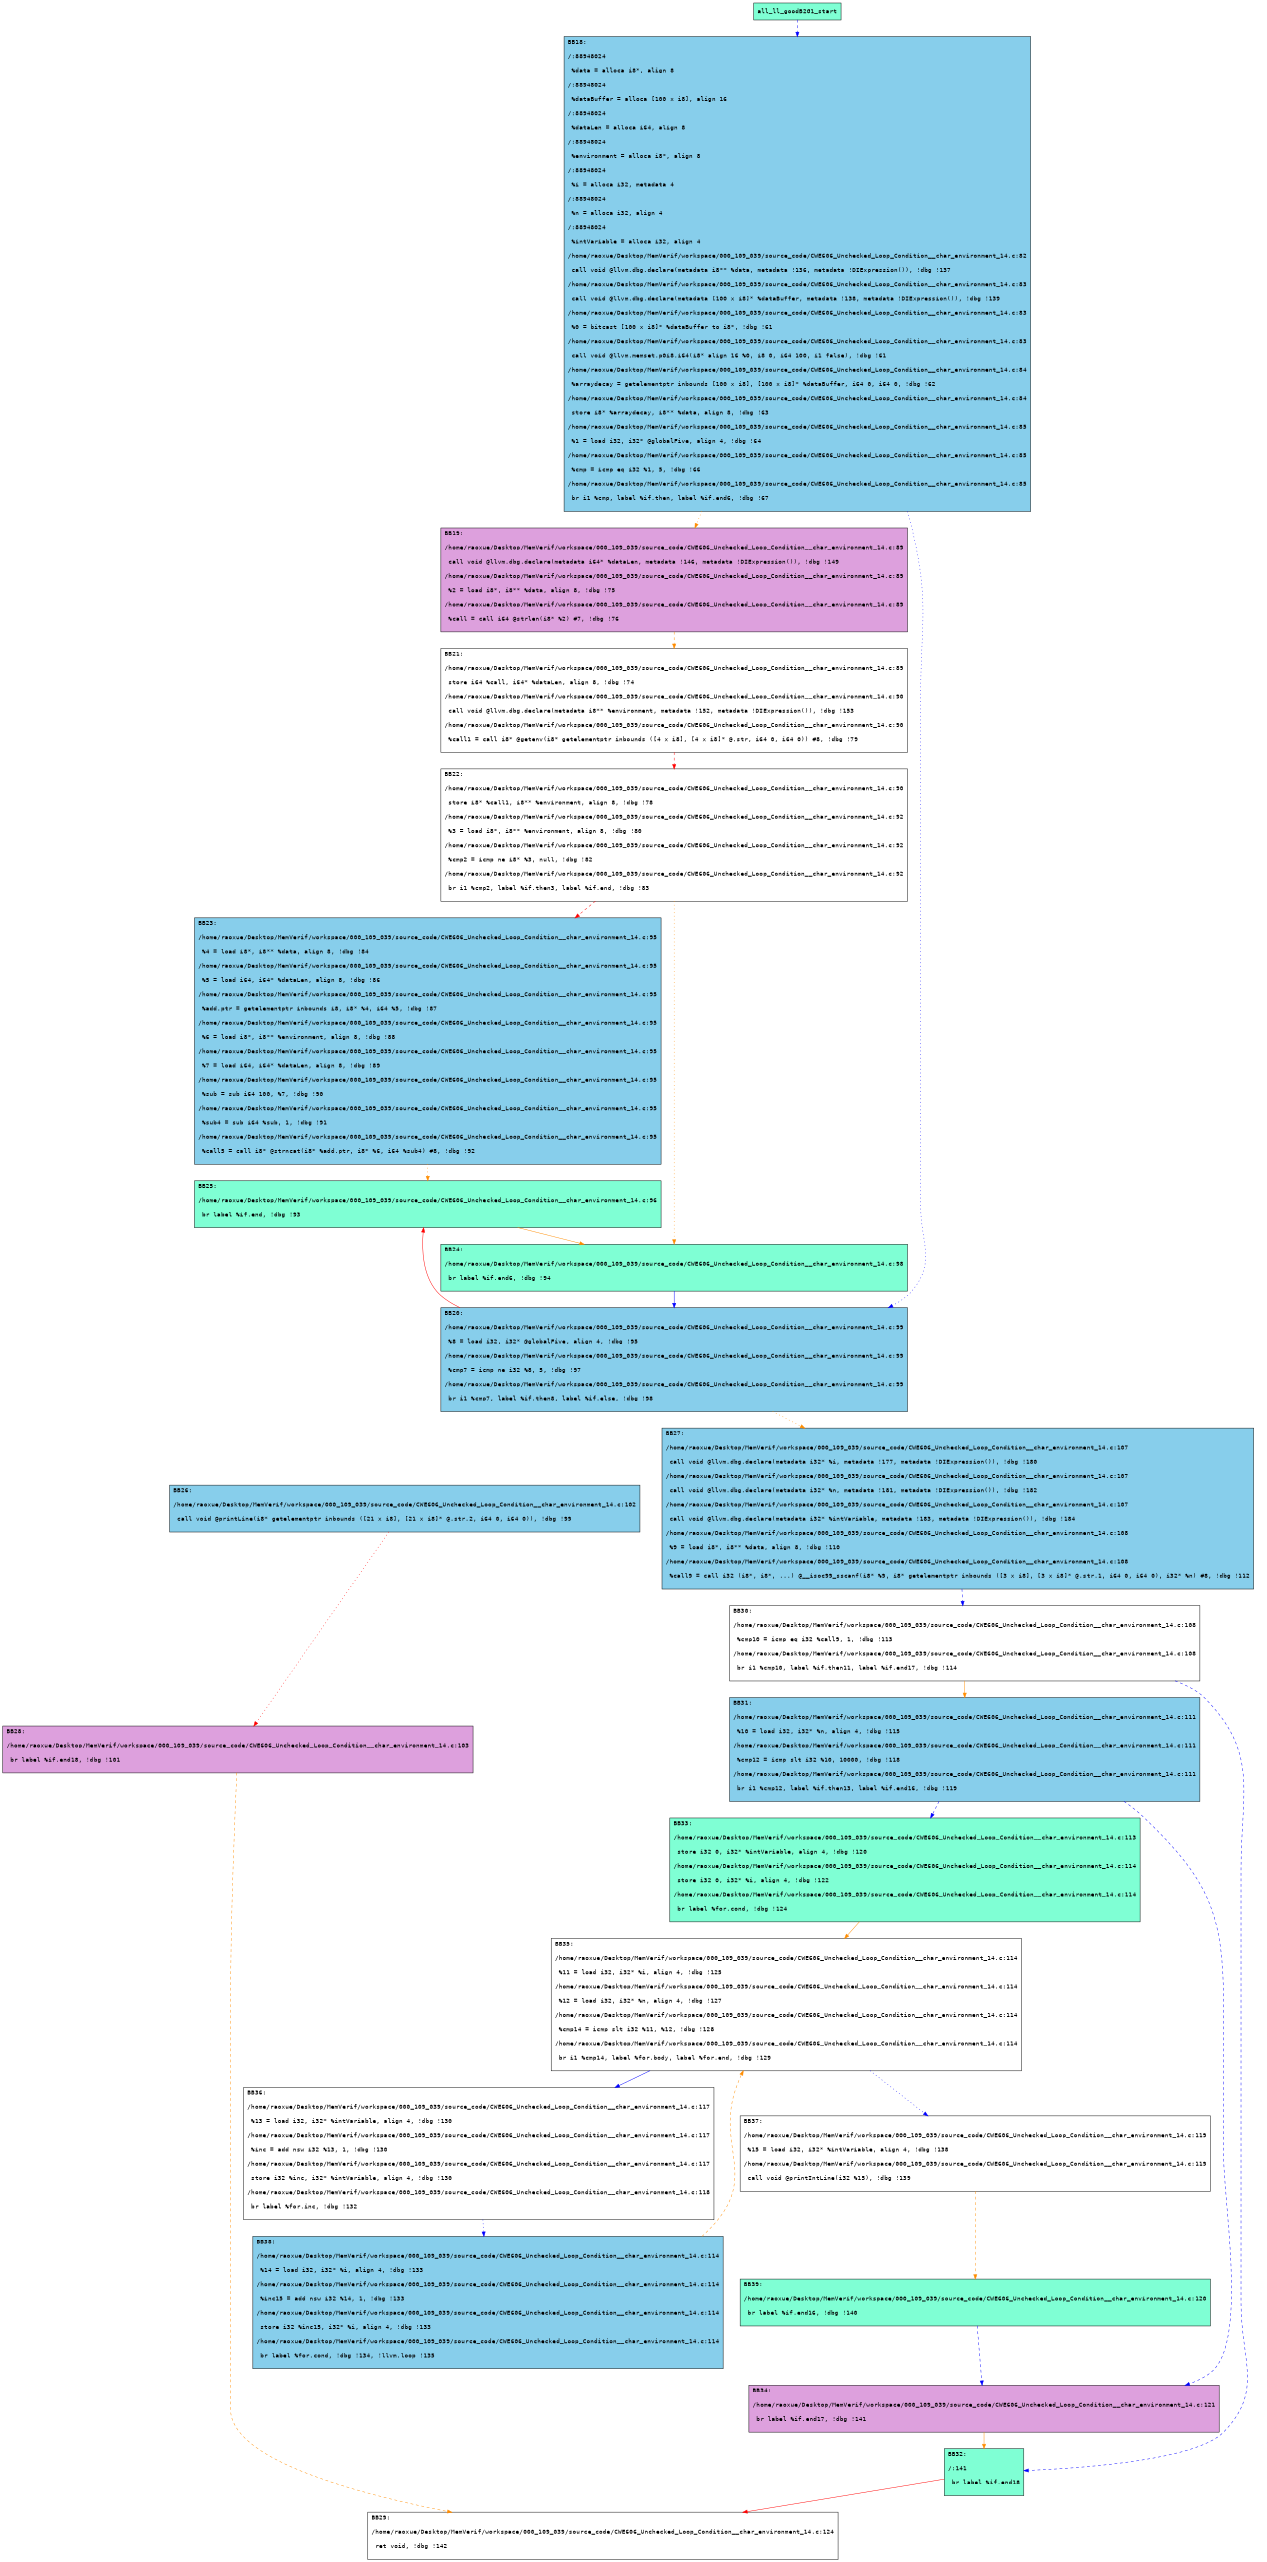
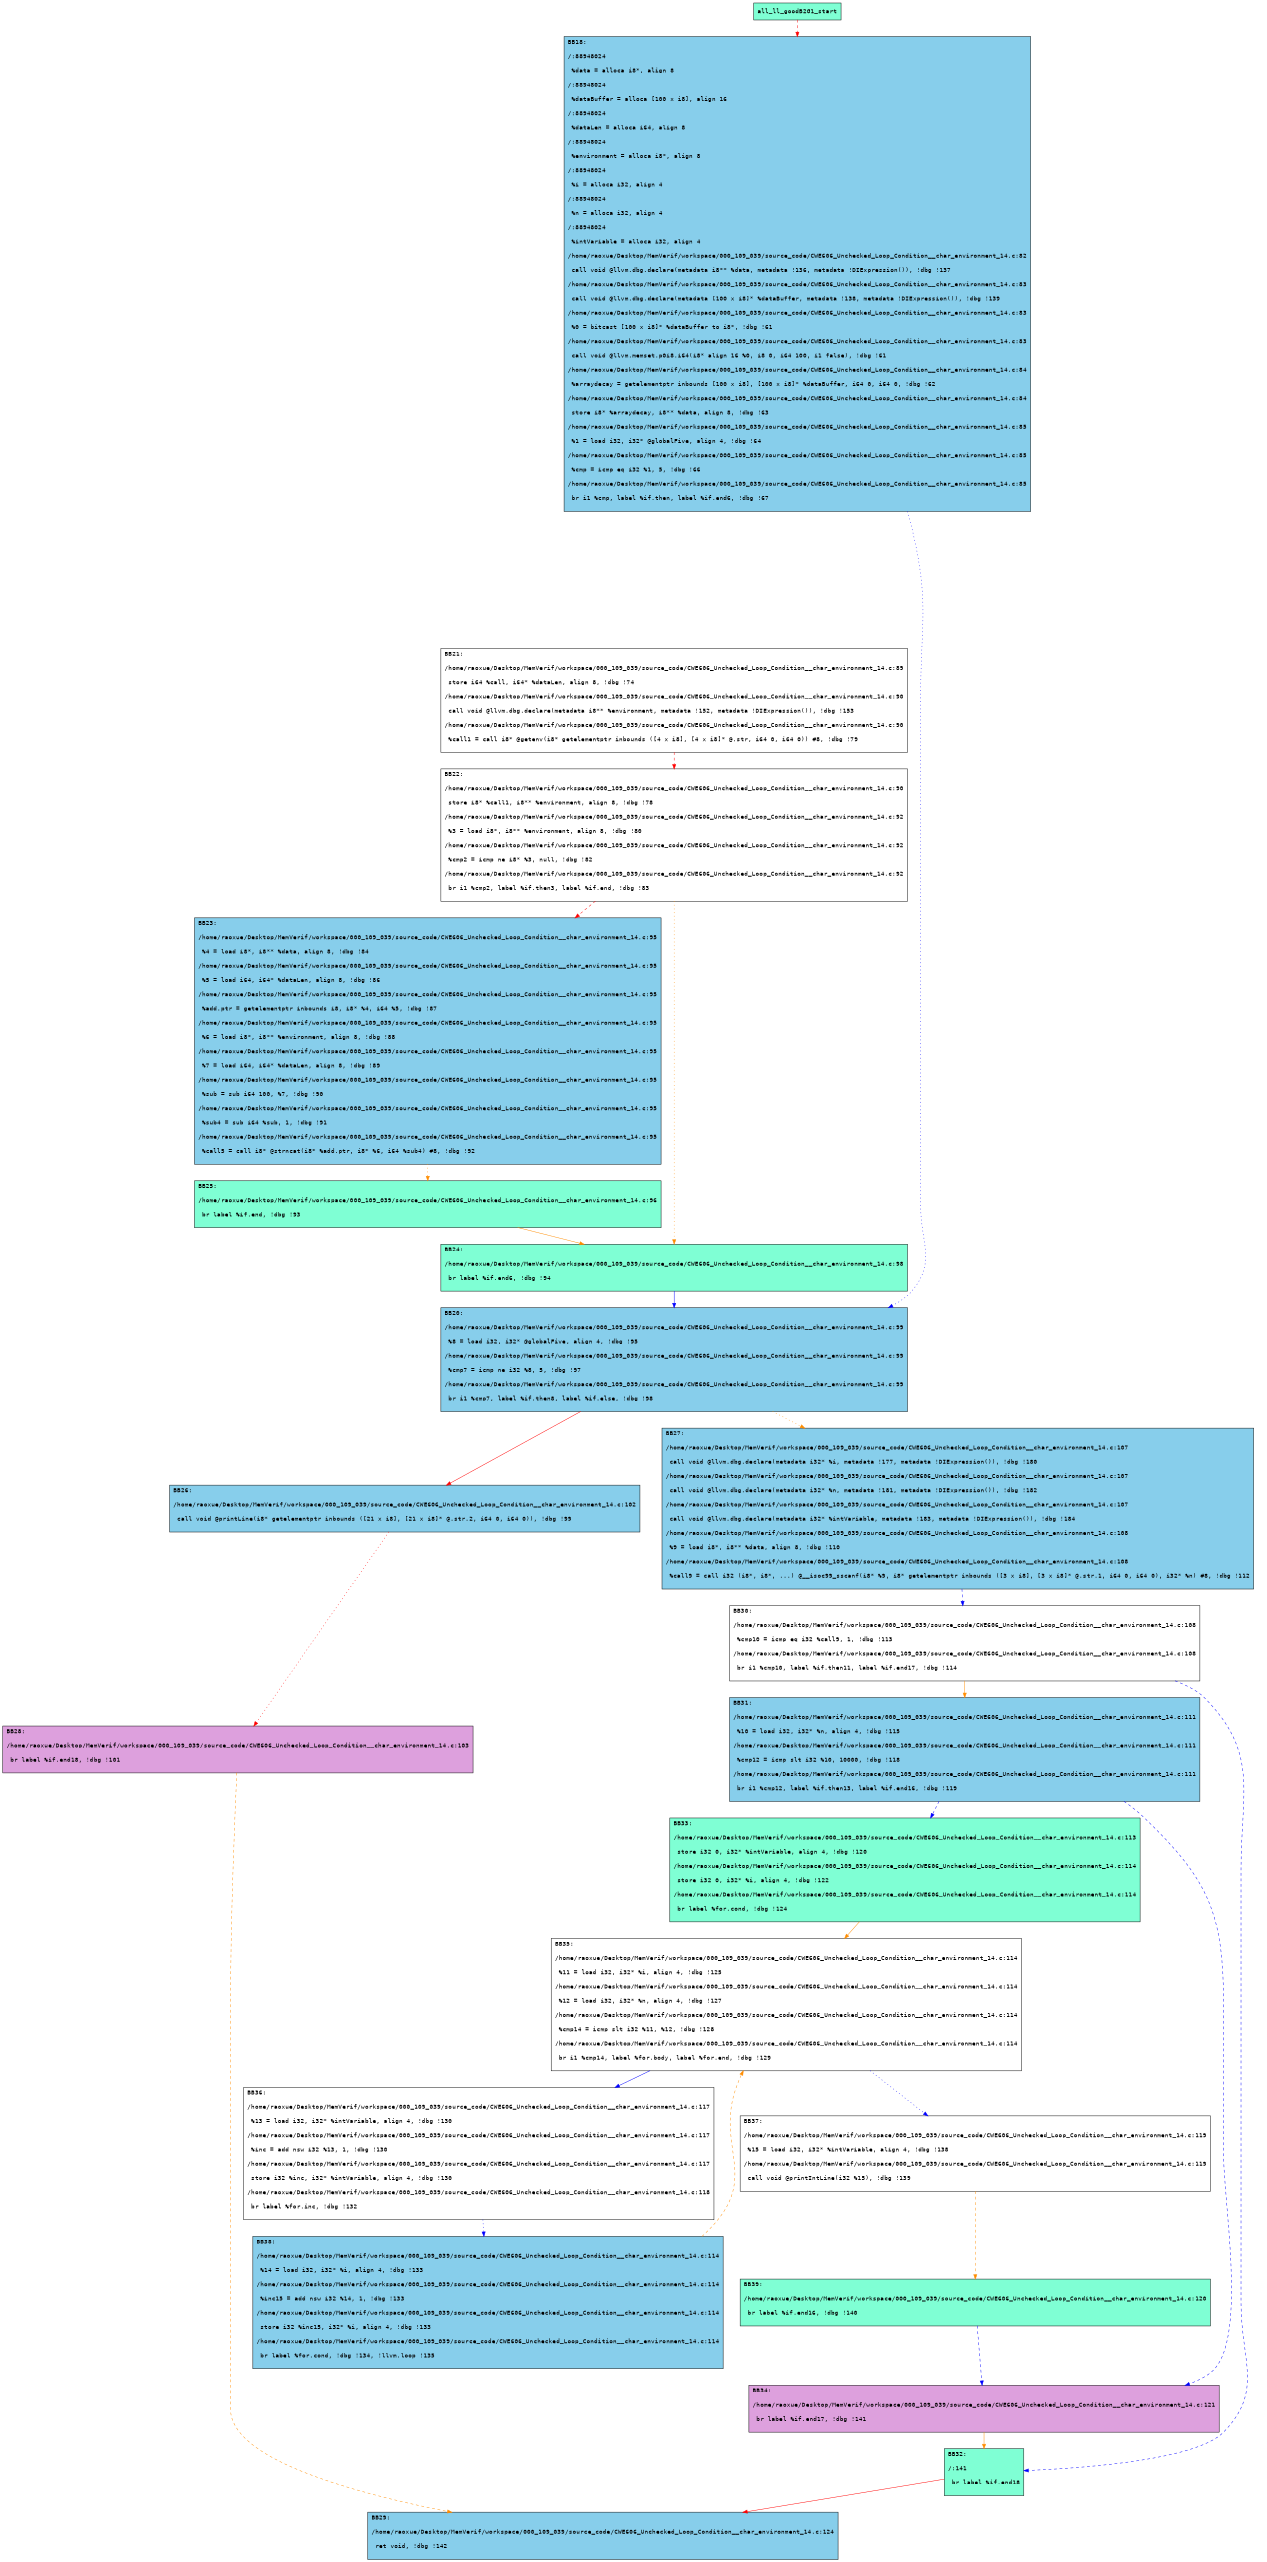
(797, 26) -> (797, 26)
(621, 185) -> (615, 185)
(674, 580) -> none
(428, 1277) -> (516, 1447)
(603, 2536) -> (603, 2536)
